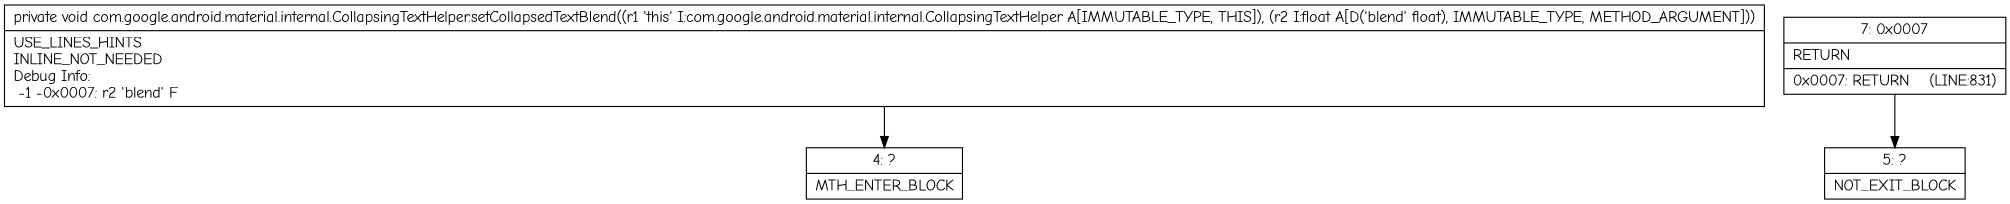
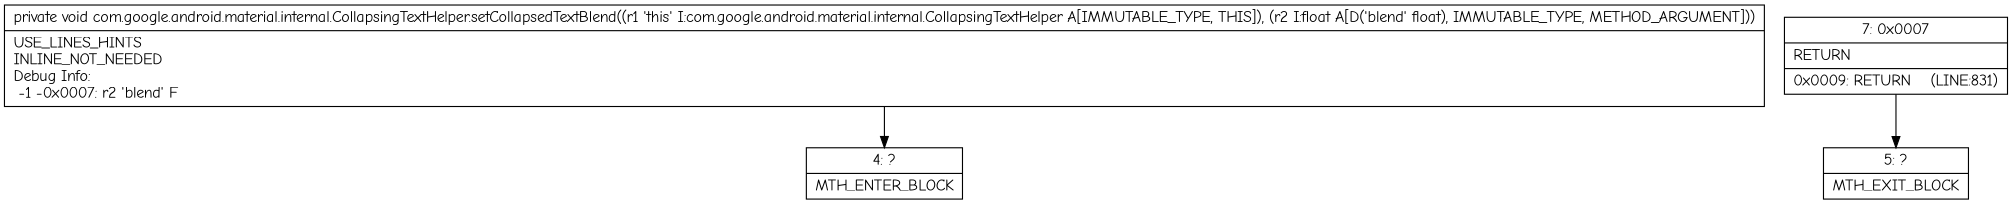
(1895, 81) -> (1896, 81)
(1895, 186) -> (1896, 186)
